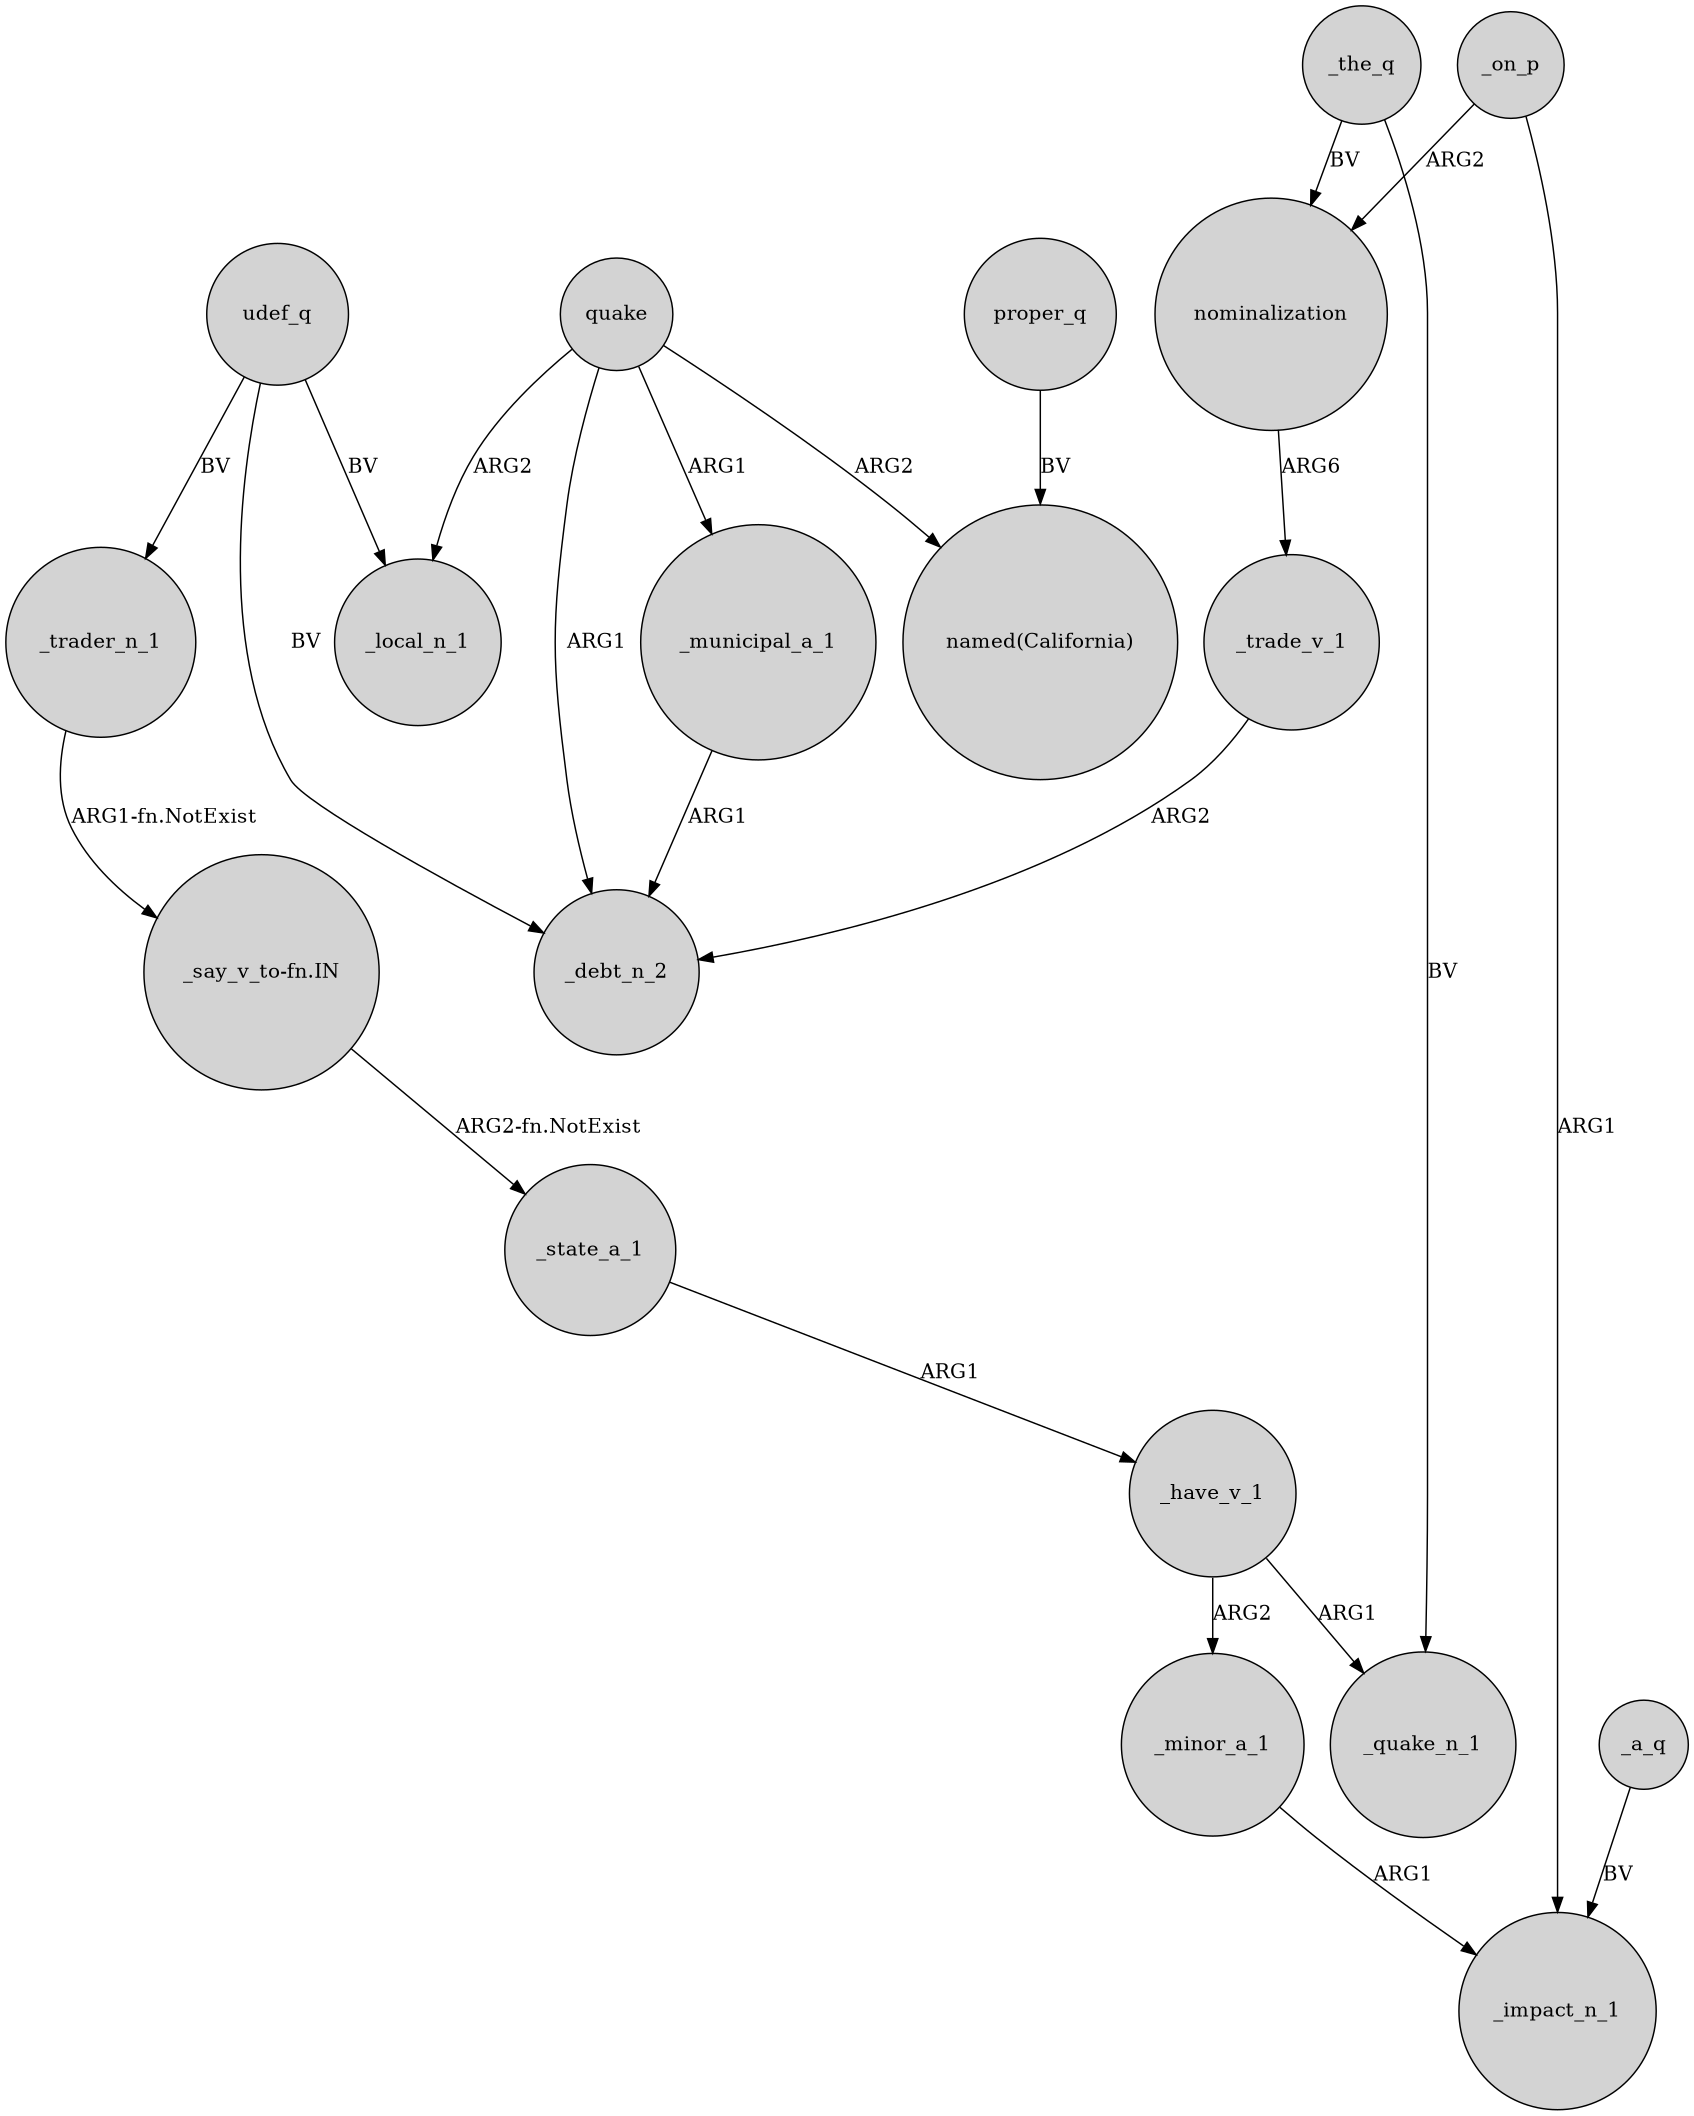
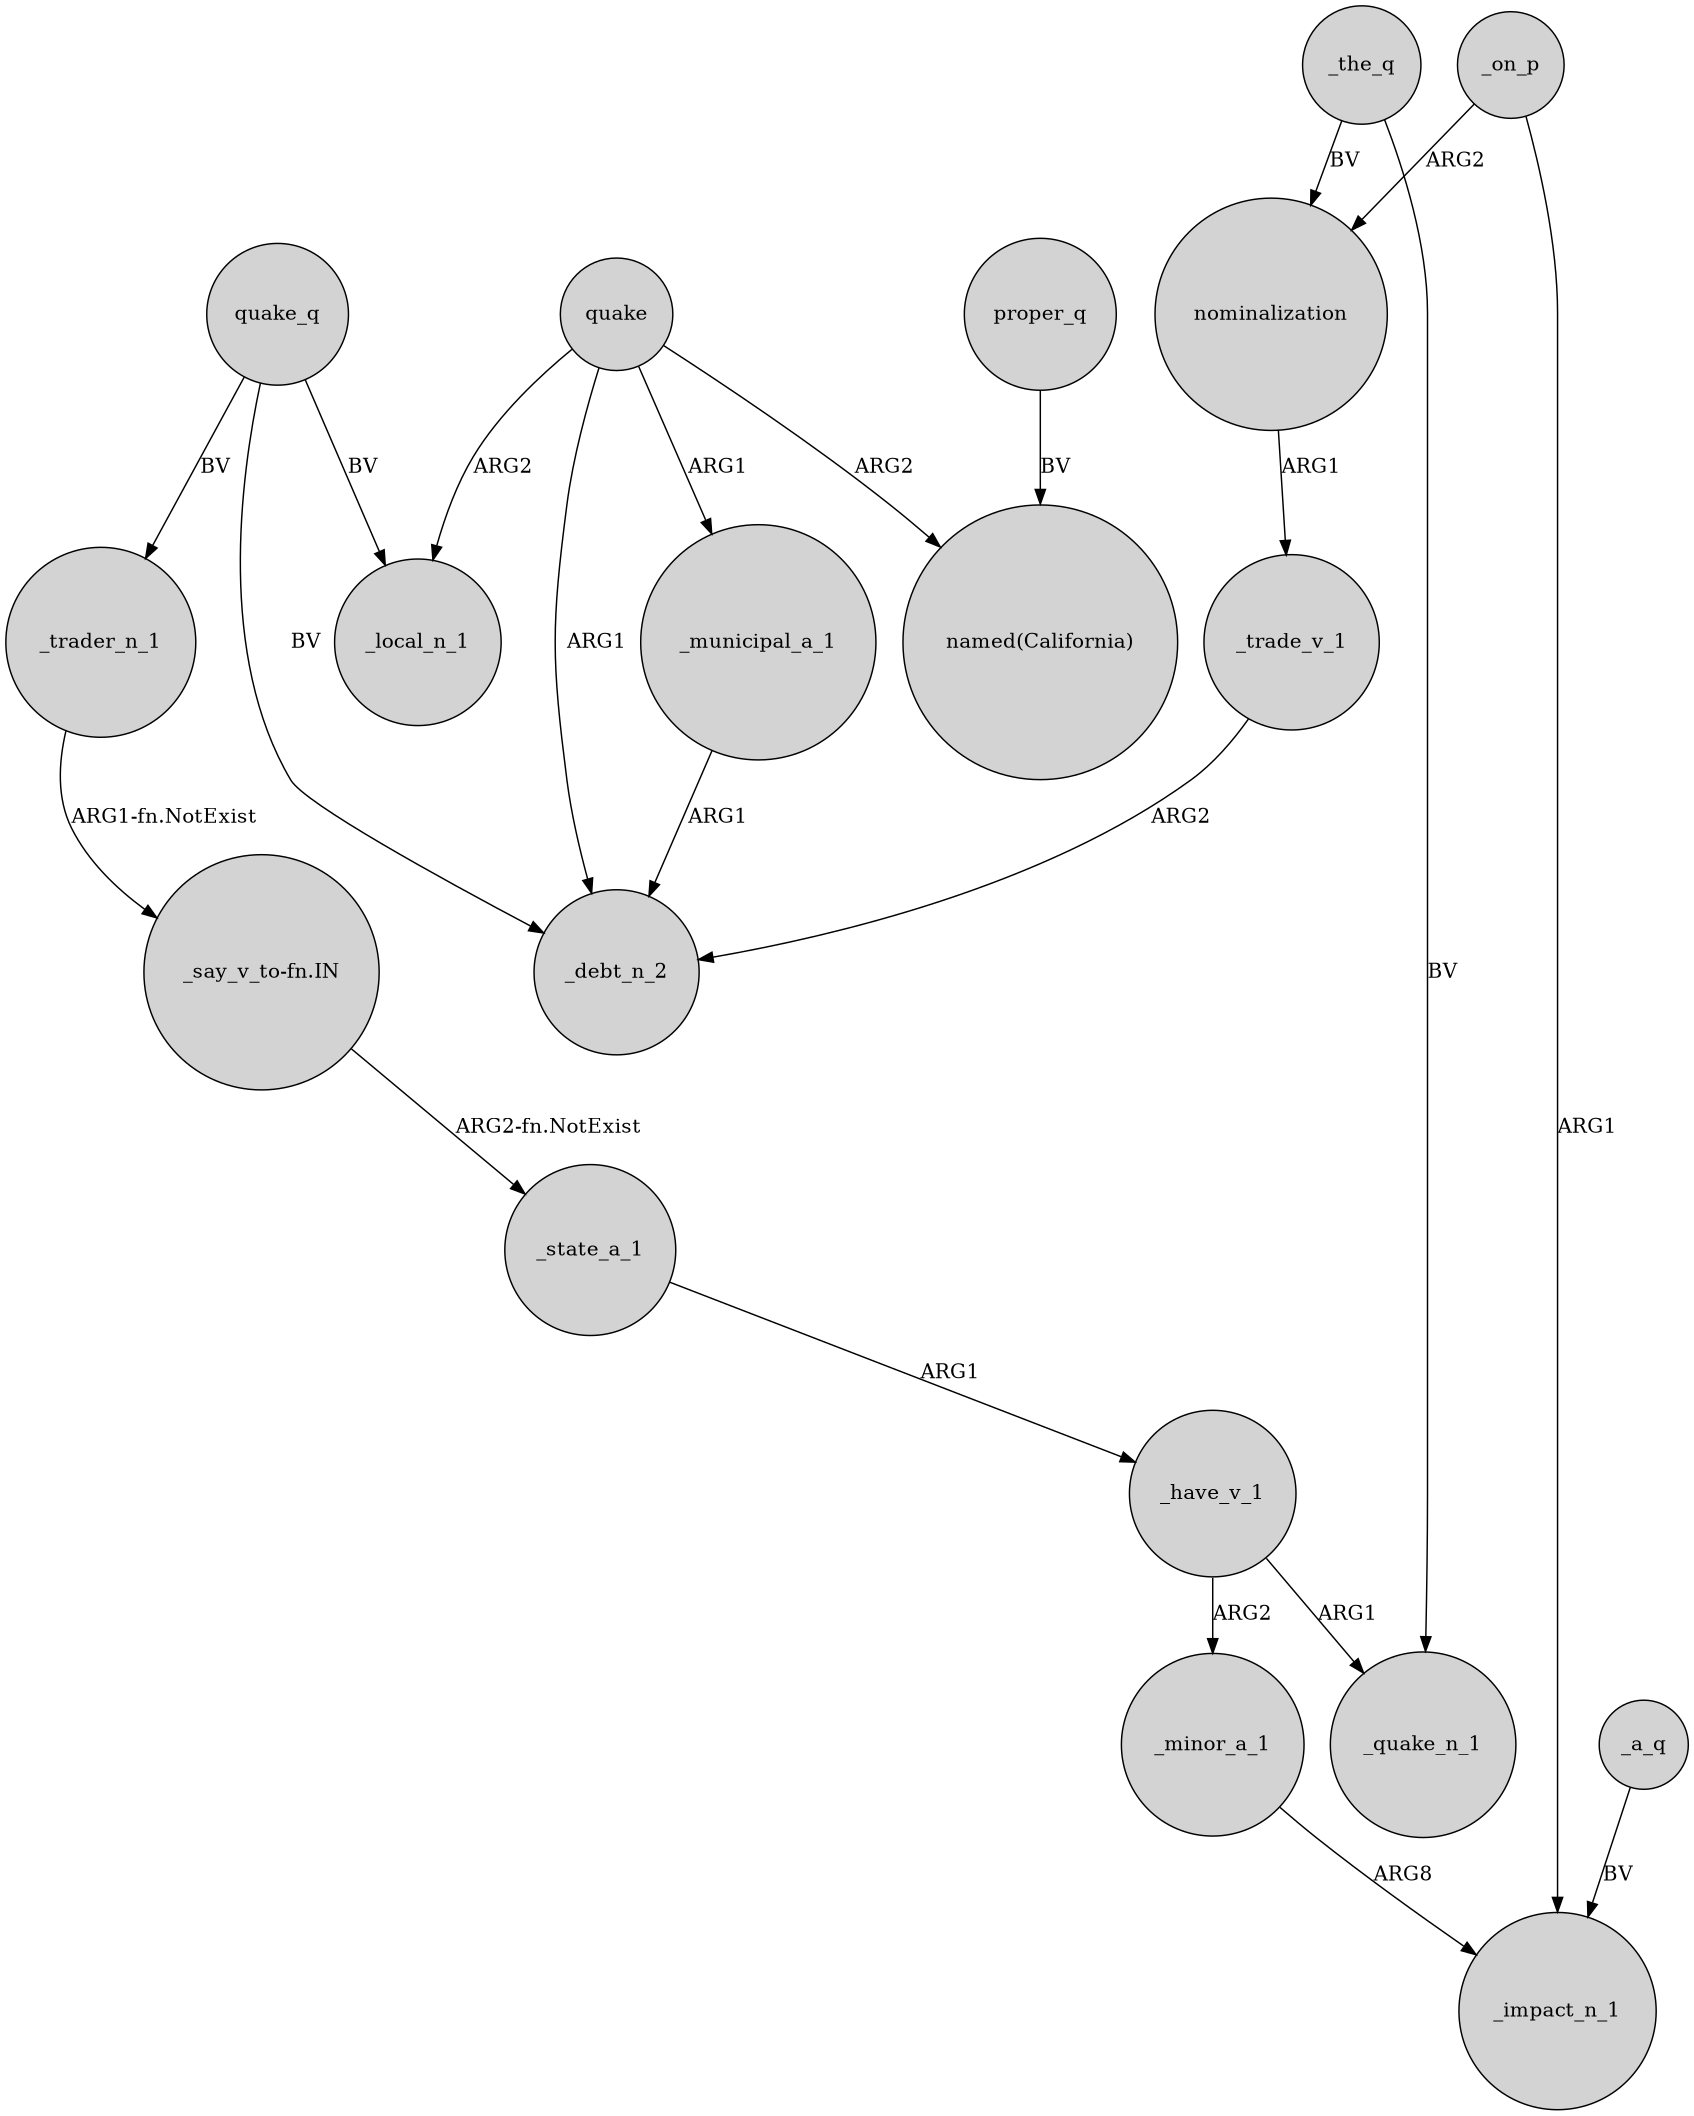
(278, 314) -> (278, 314)
(1311, 467) -> (1311, 467)
(1403, 1875) -> (1403, 1875)
